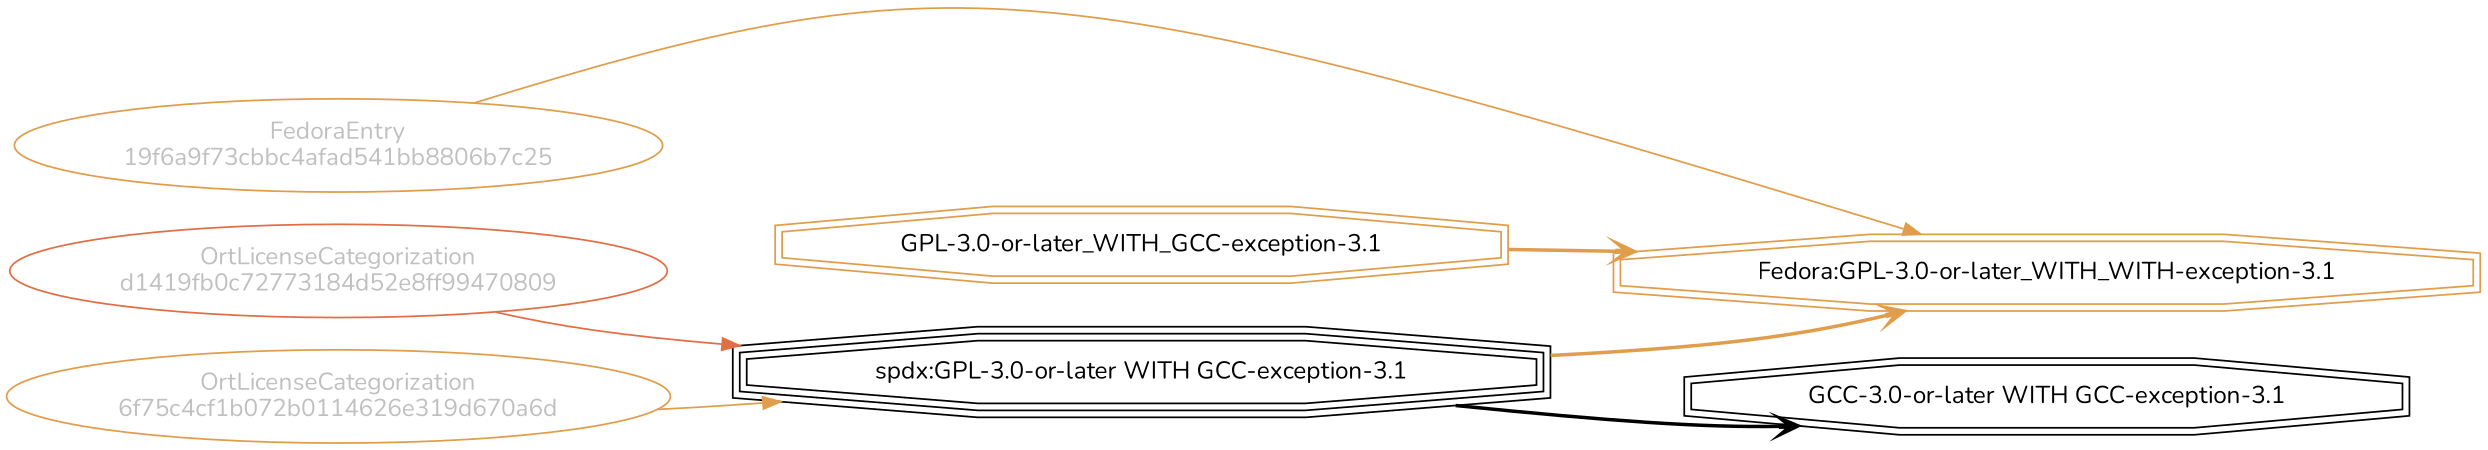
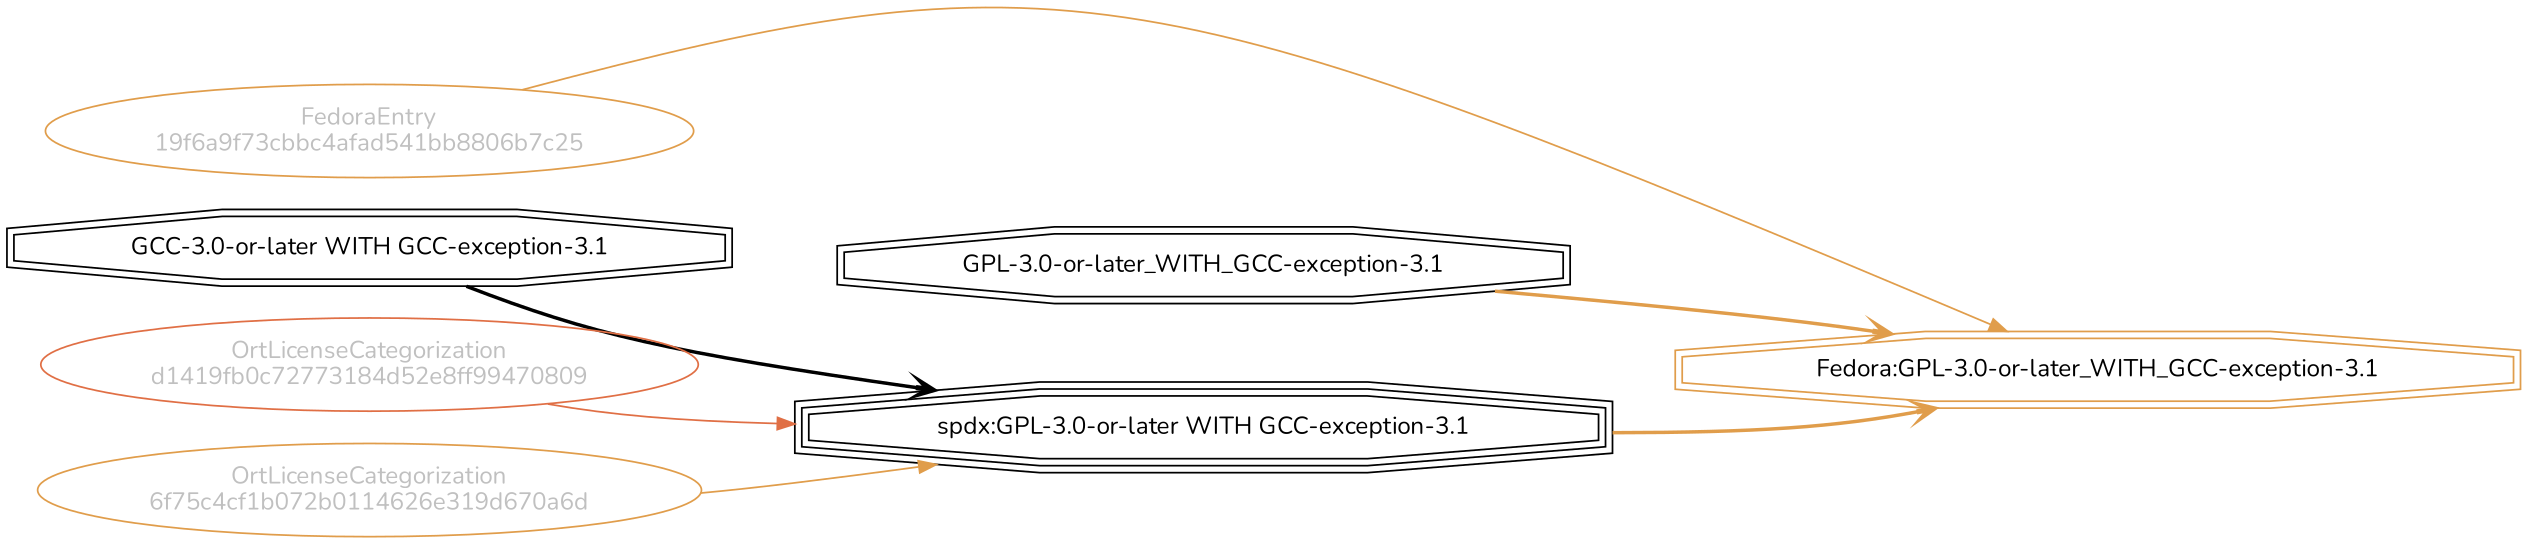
(1142, 245) -> (1204, 265)
(2047, 273) -> (2098, 370)
(1618, 420) -> (689, 351)
